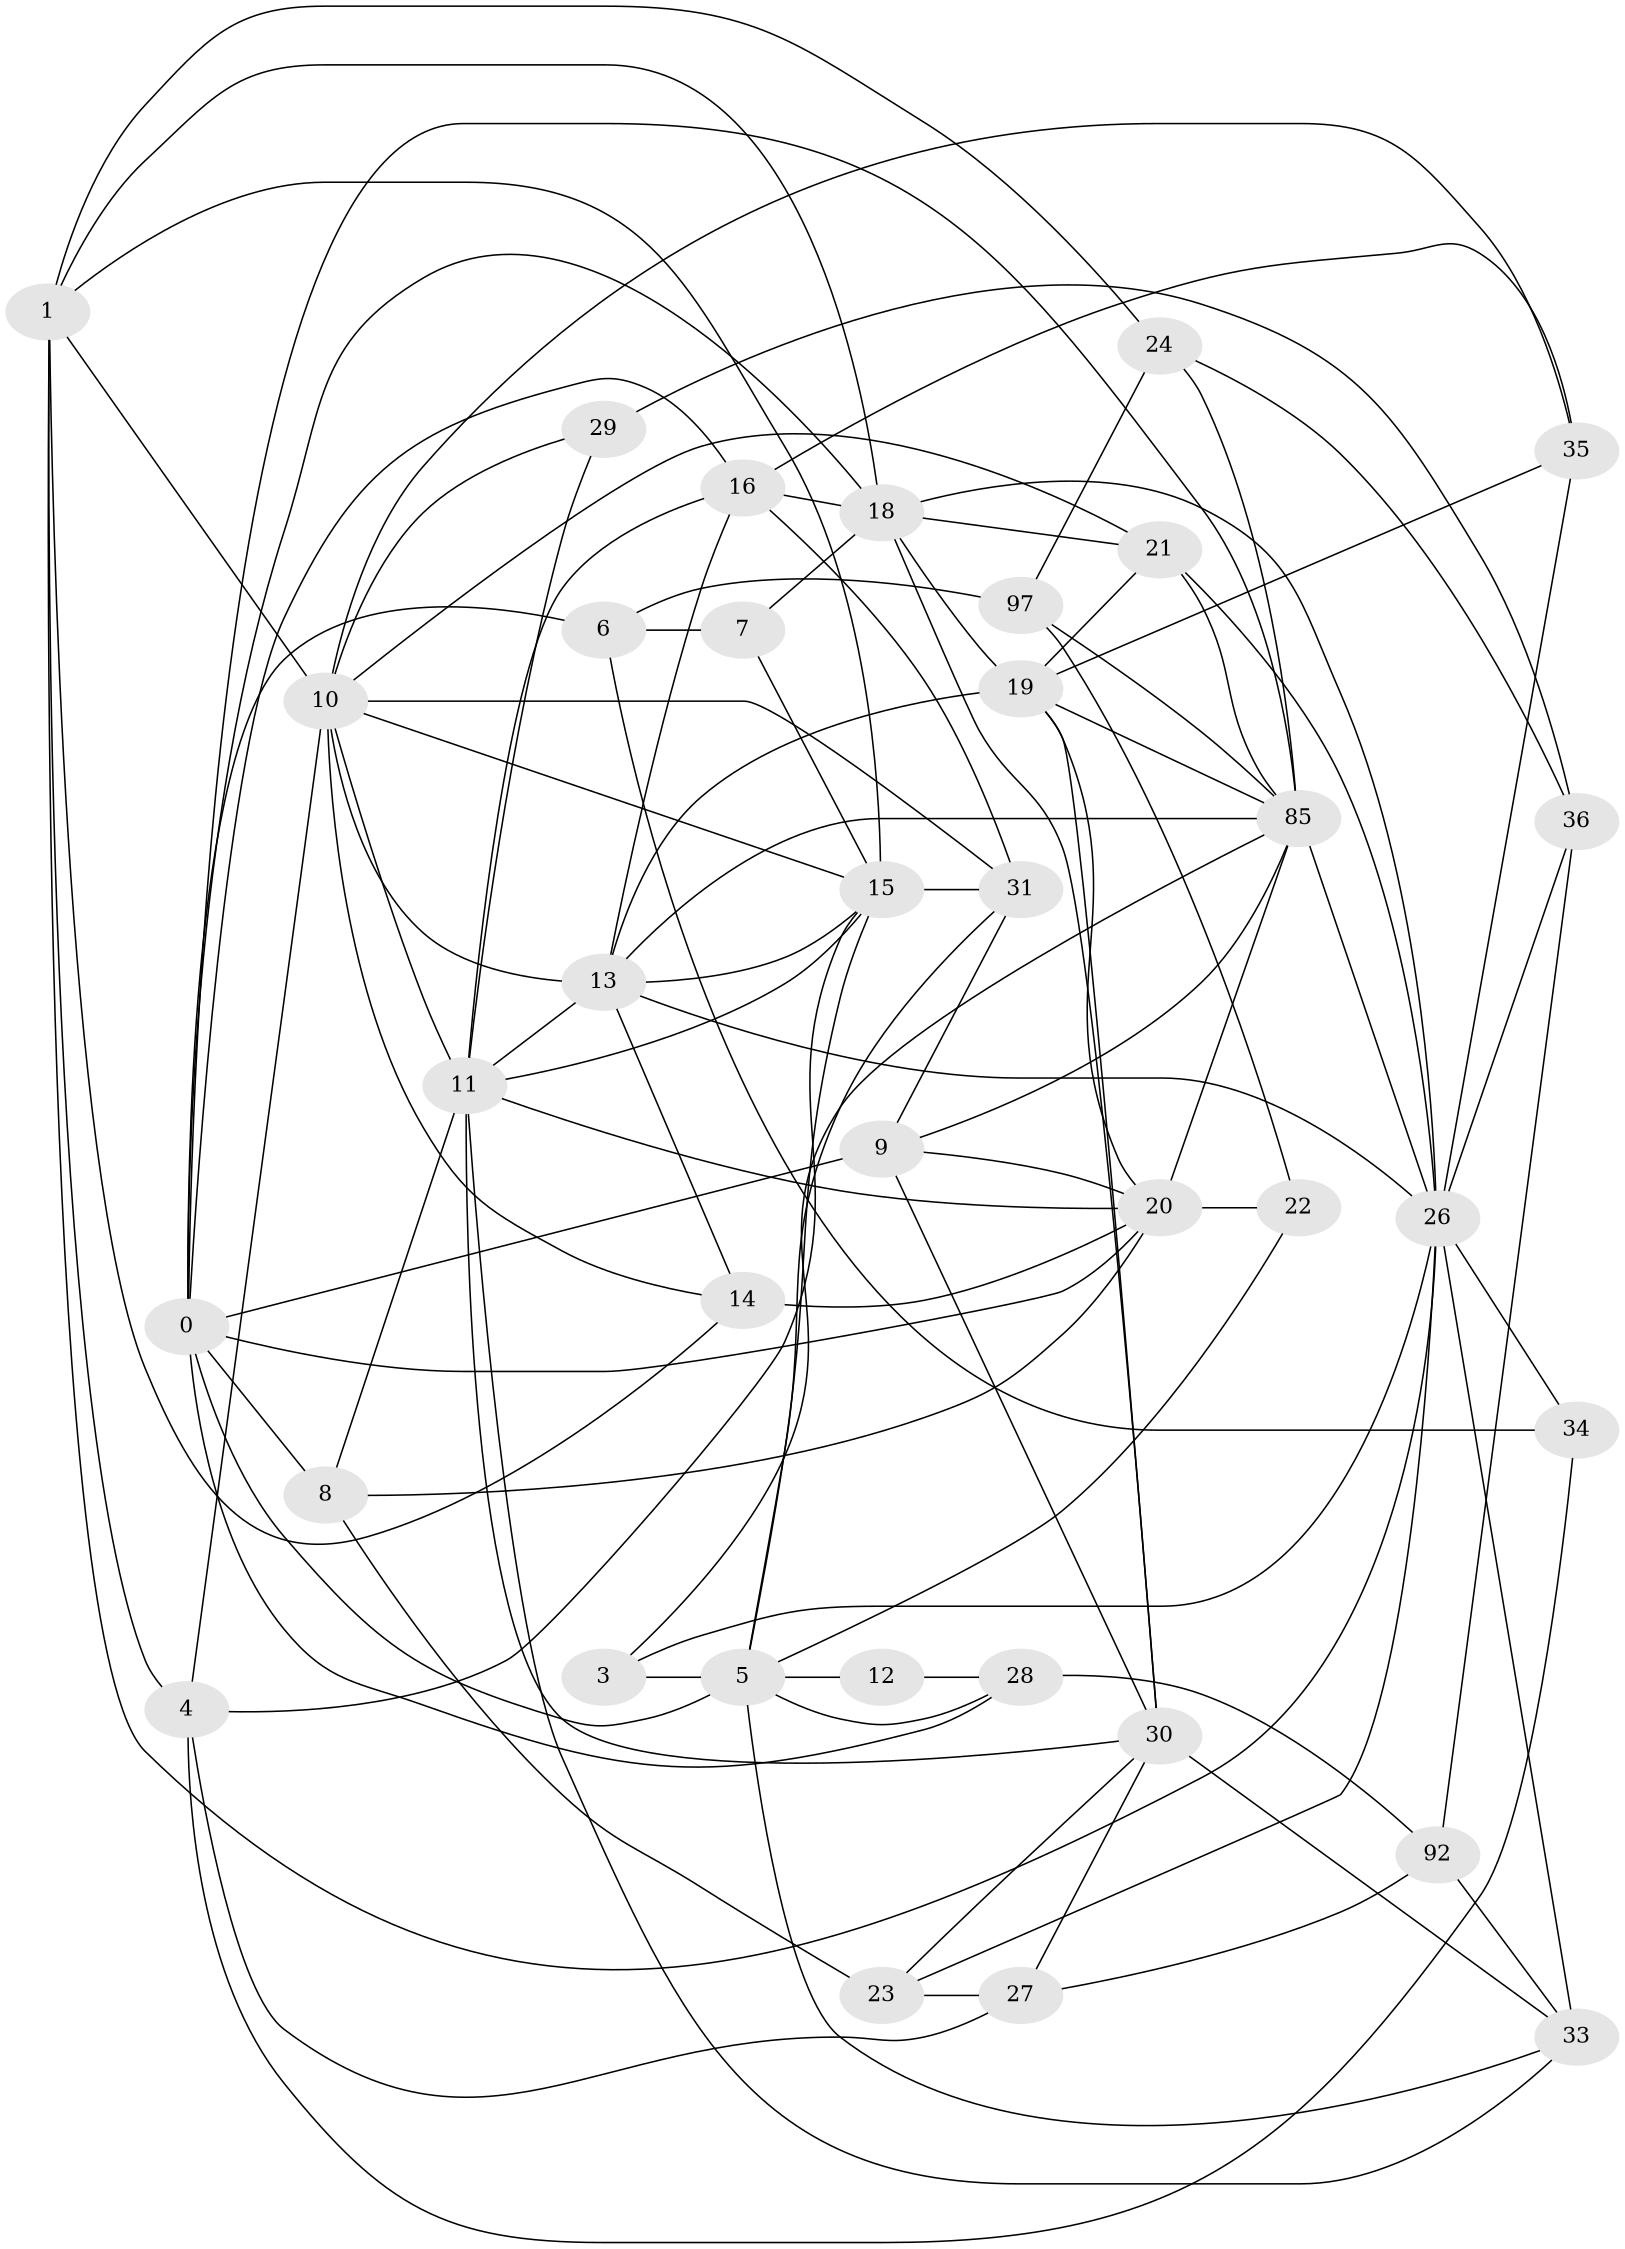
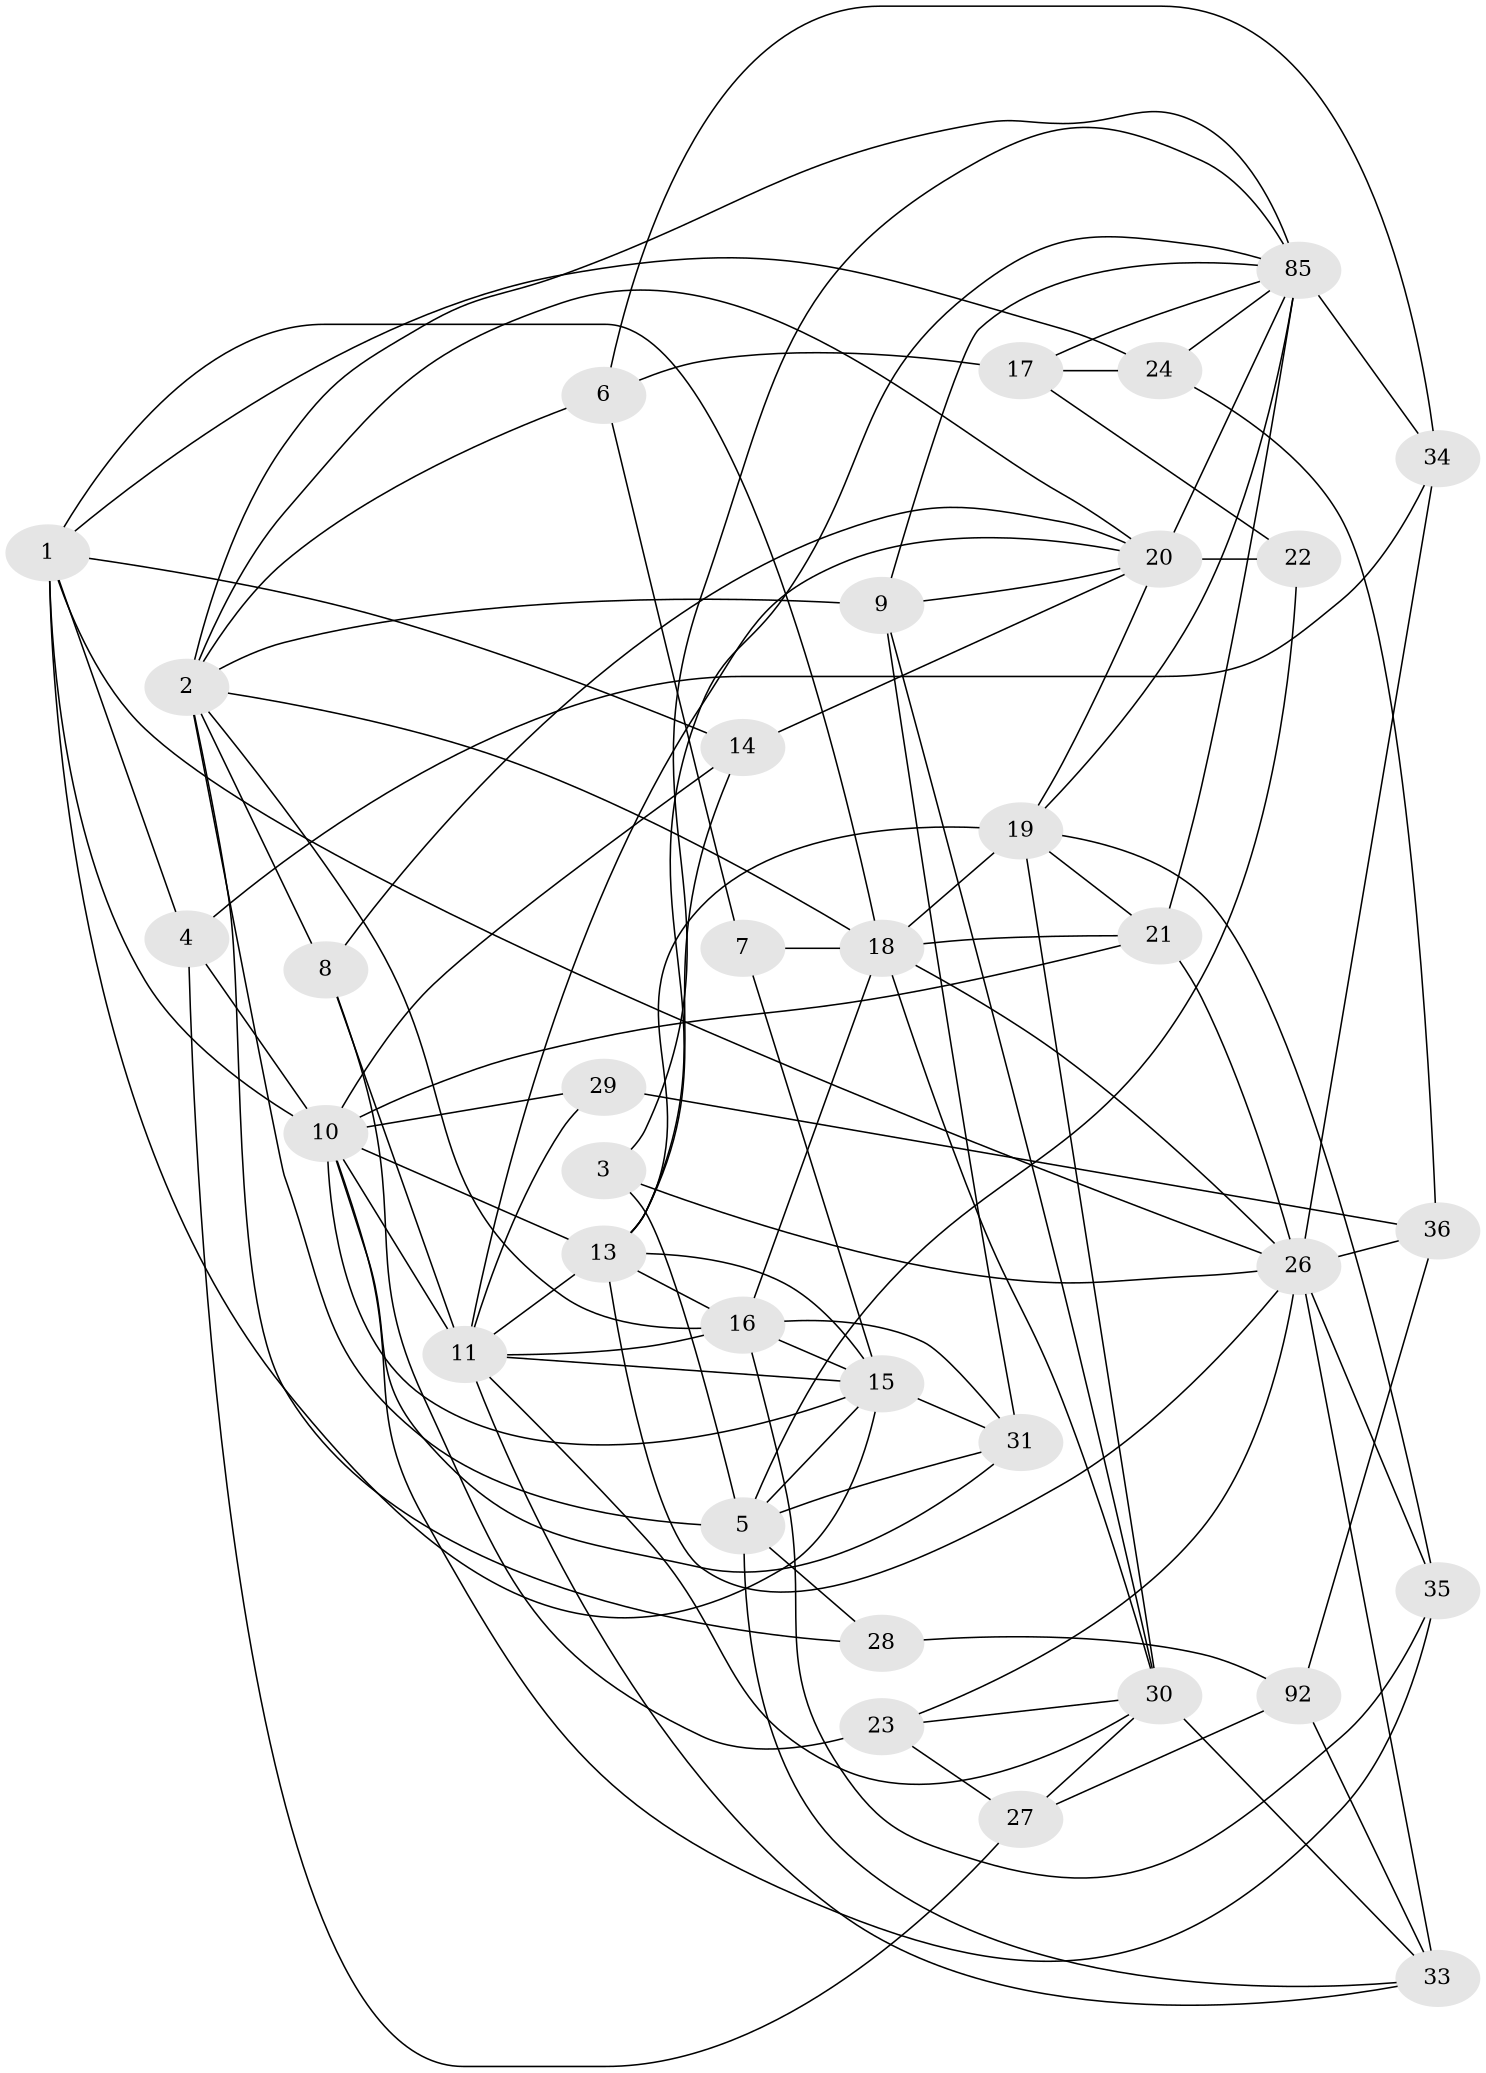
(1021, 605) -> (1021, 371)
(1368, 1019) -> (1368, 364)
(187, 1327) -> (187, 687)
(705, 1448) -> (812, 1354)
(882, 1677) -> none
